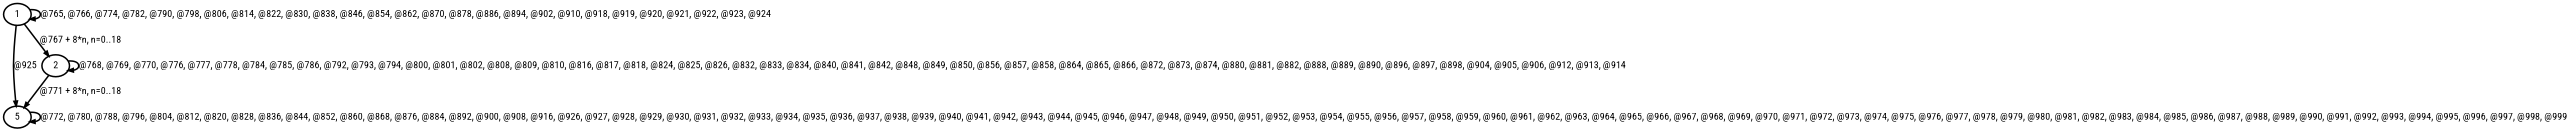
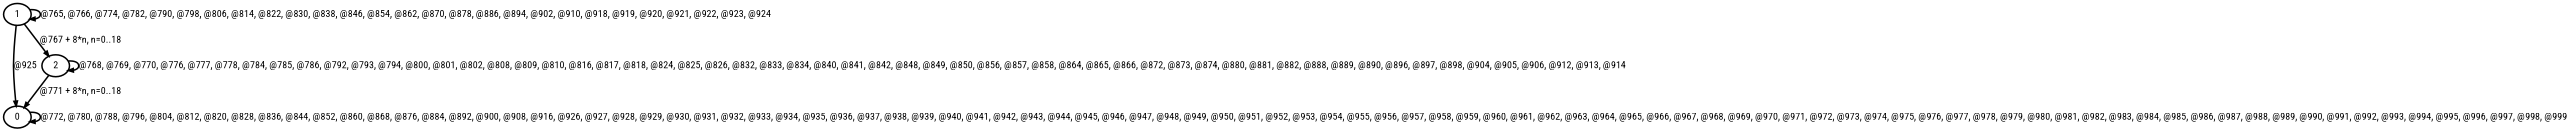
(17, 117) -> (17, 117)
